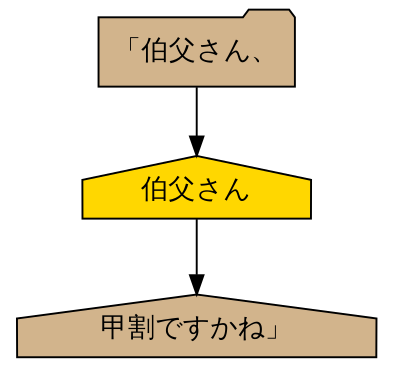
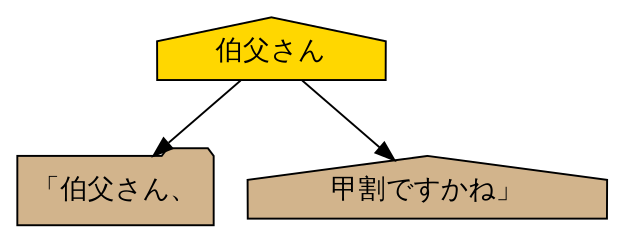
(197, 112) -> (205, 112)
